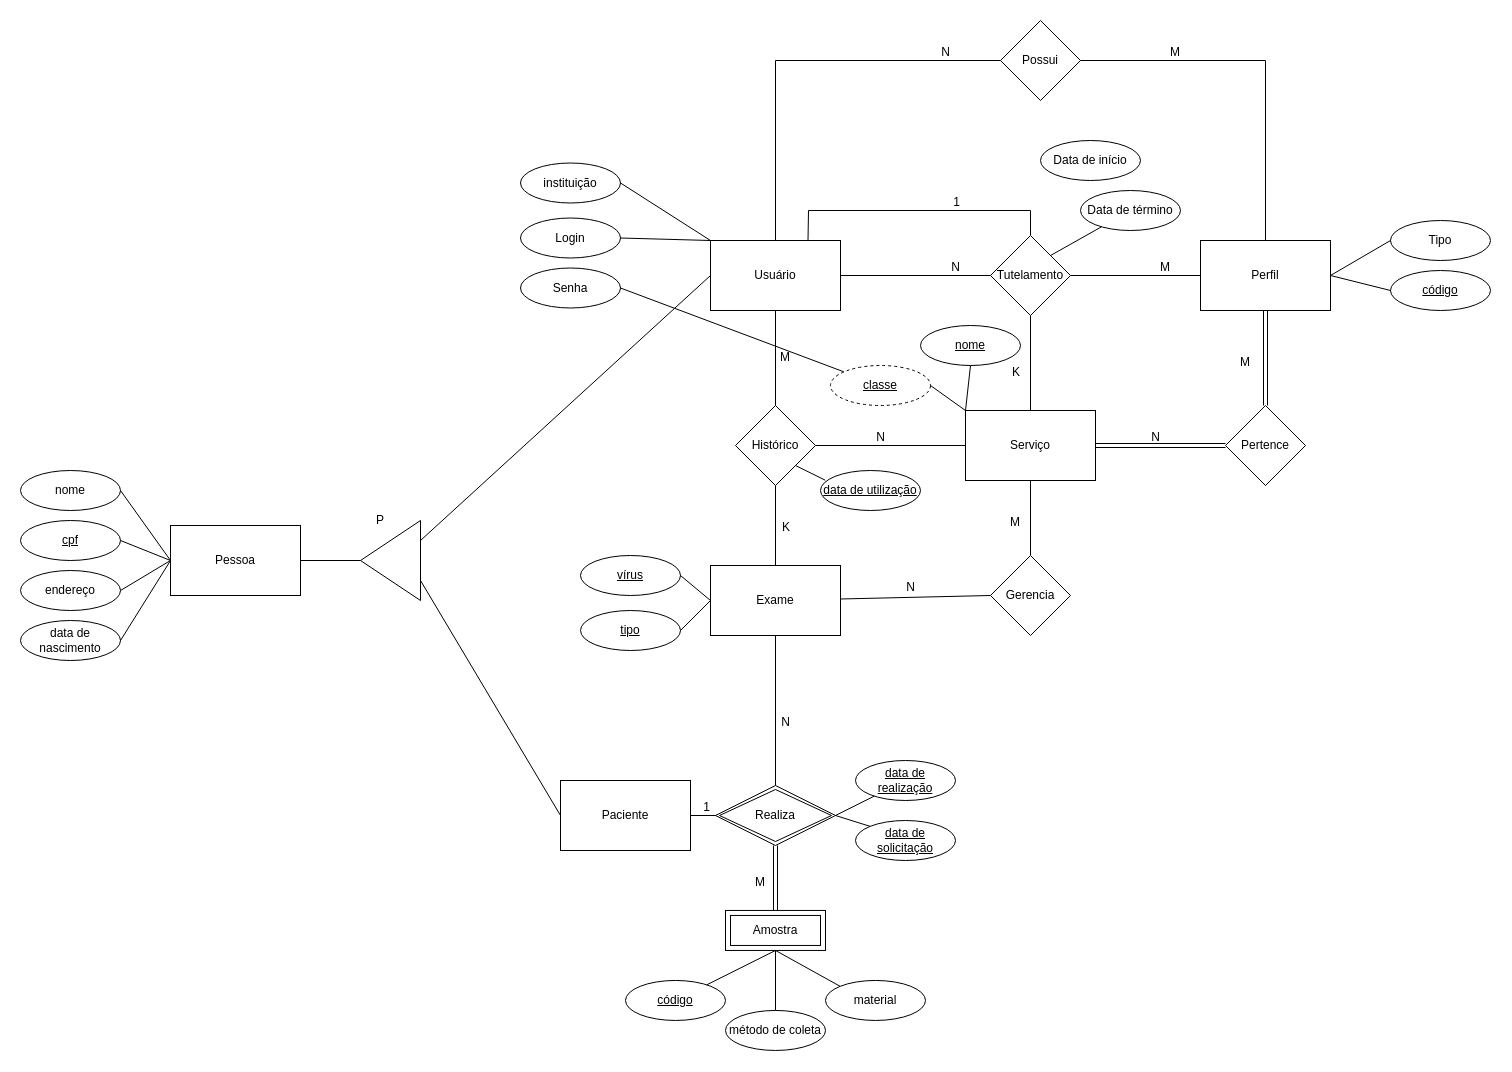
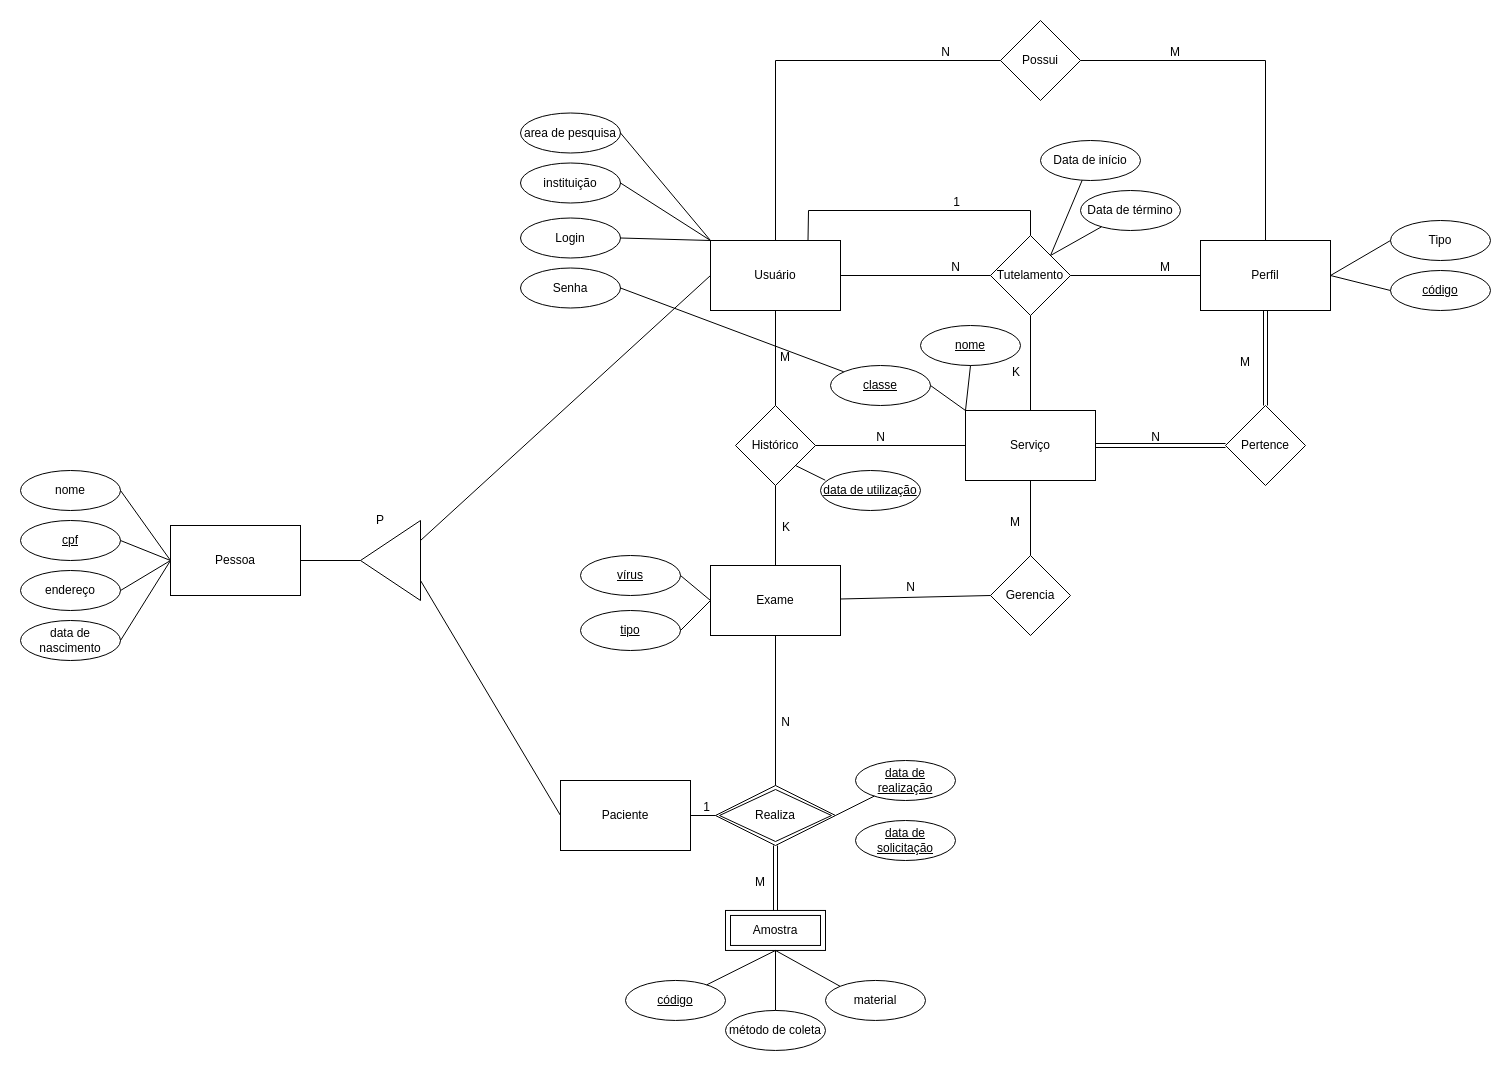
none -> (571, 133)
none -> (664, 184)
none -> (1067, 216)
(881, 386) -> (881, 386)
(853, 821) -> none
